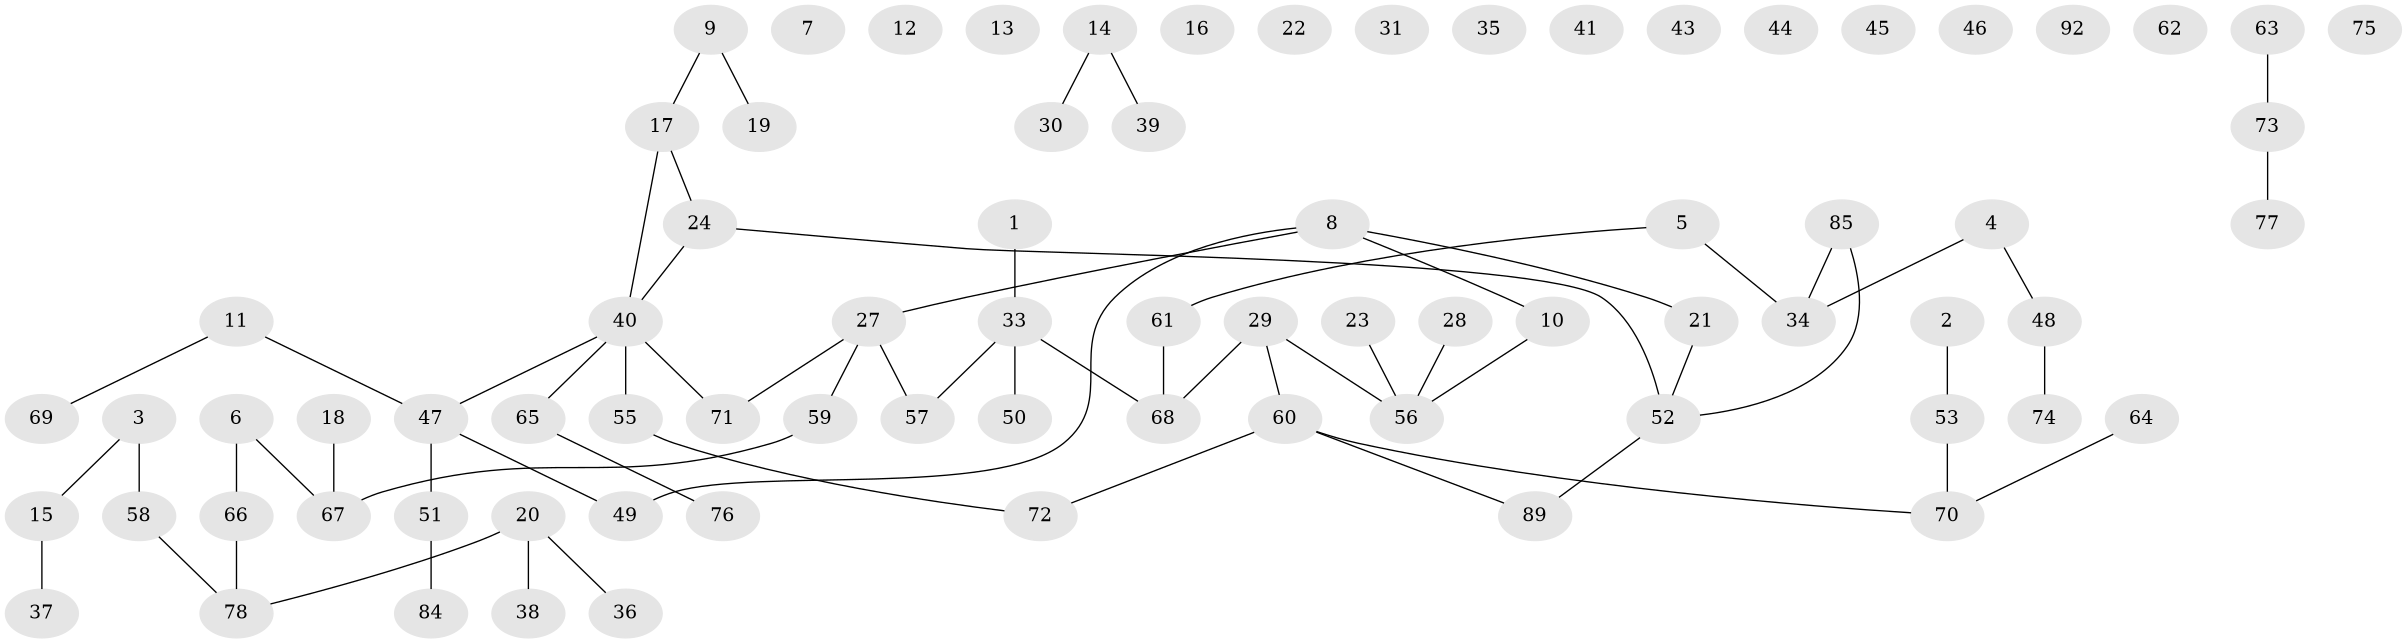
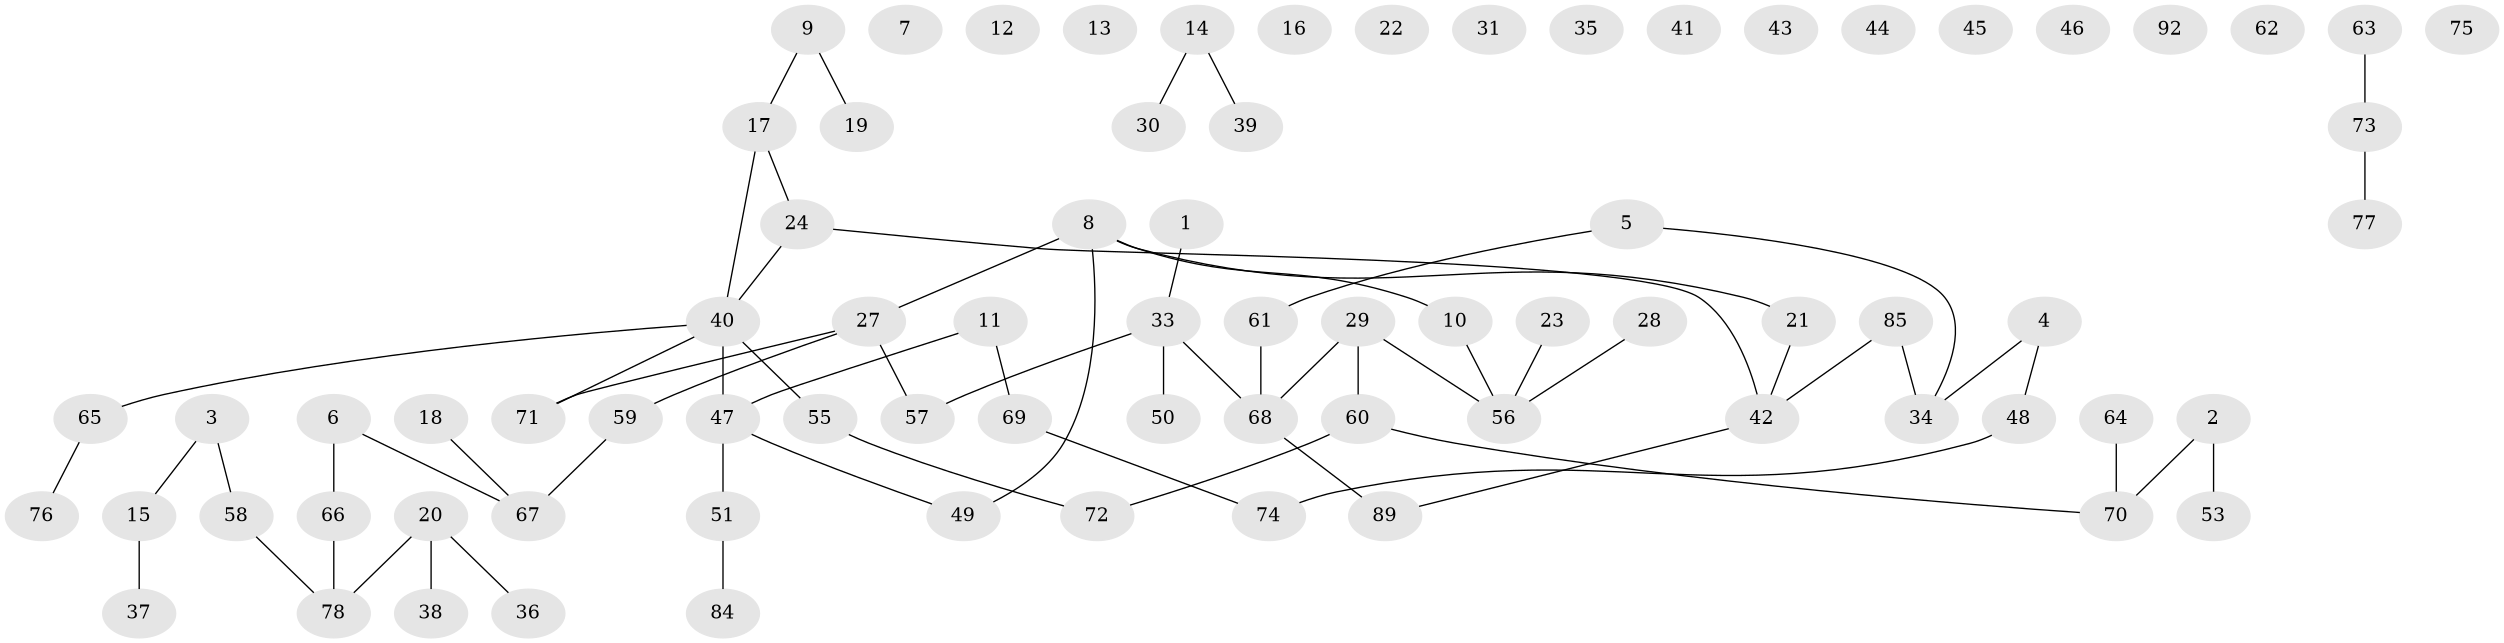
(1664, 419) -> (1762, 419)
none -> (1142, 468)
(1410, 468) -> (1323, 468)
(1947, 468) -> (2165, 467)
